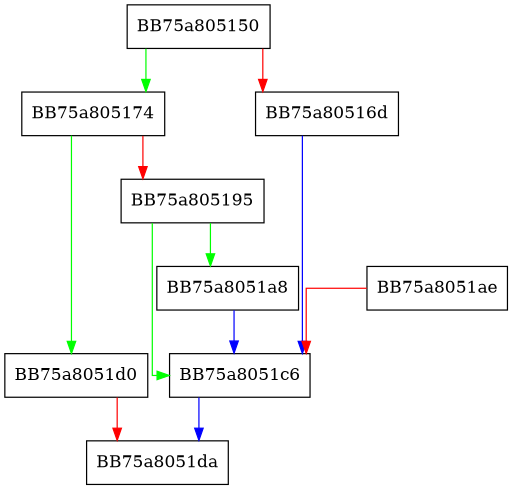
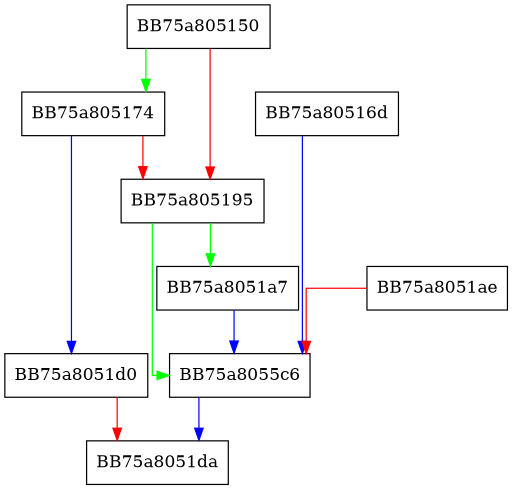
(263, 64) -> (210, 108)
(71, 239) -> (71, 239)
(228, 288) -> (228, 288)
(240, 375) -> (240, 375)
